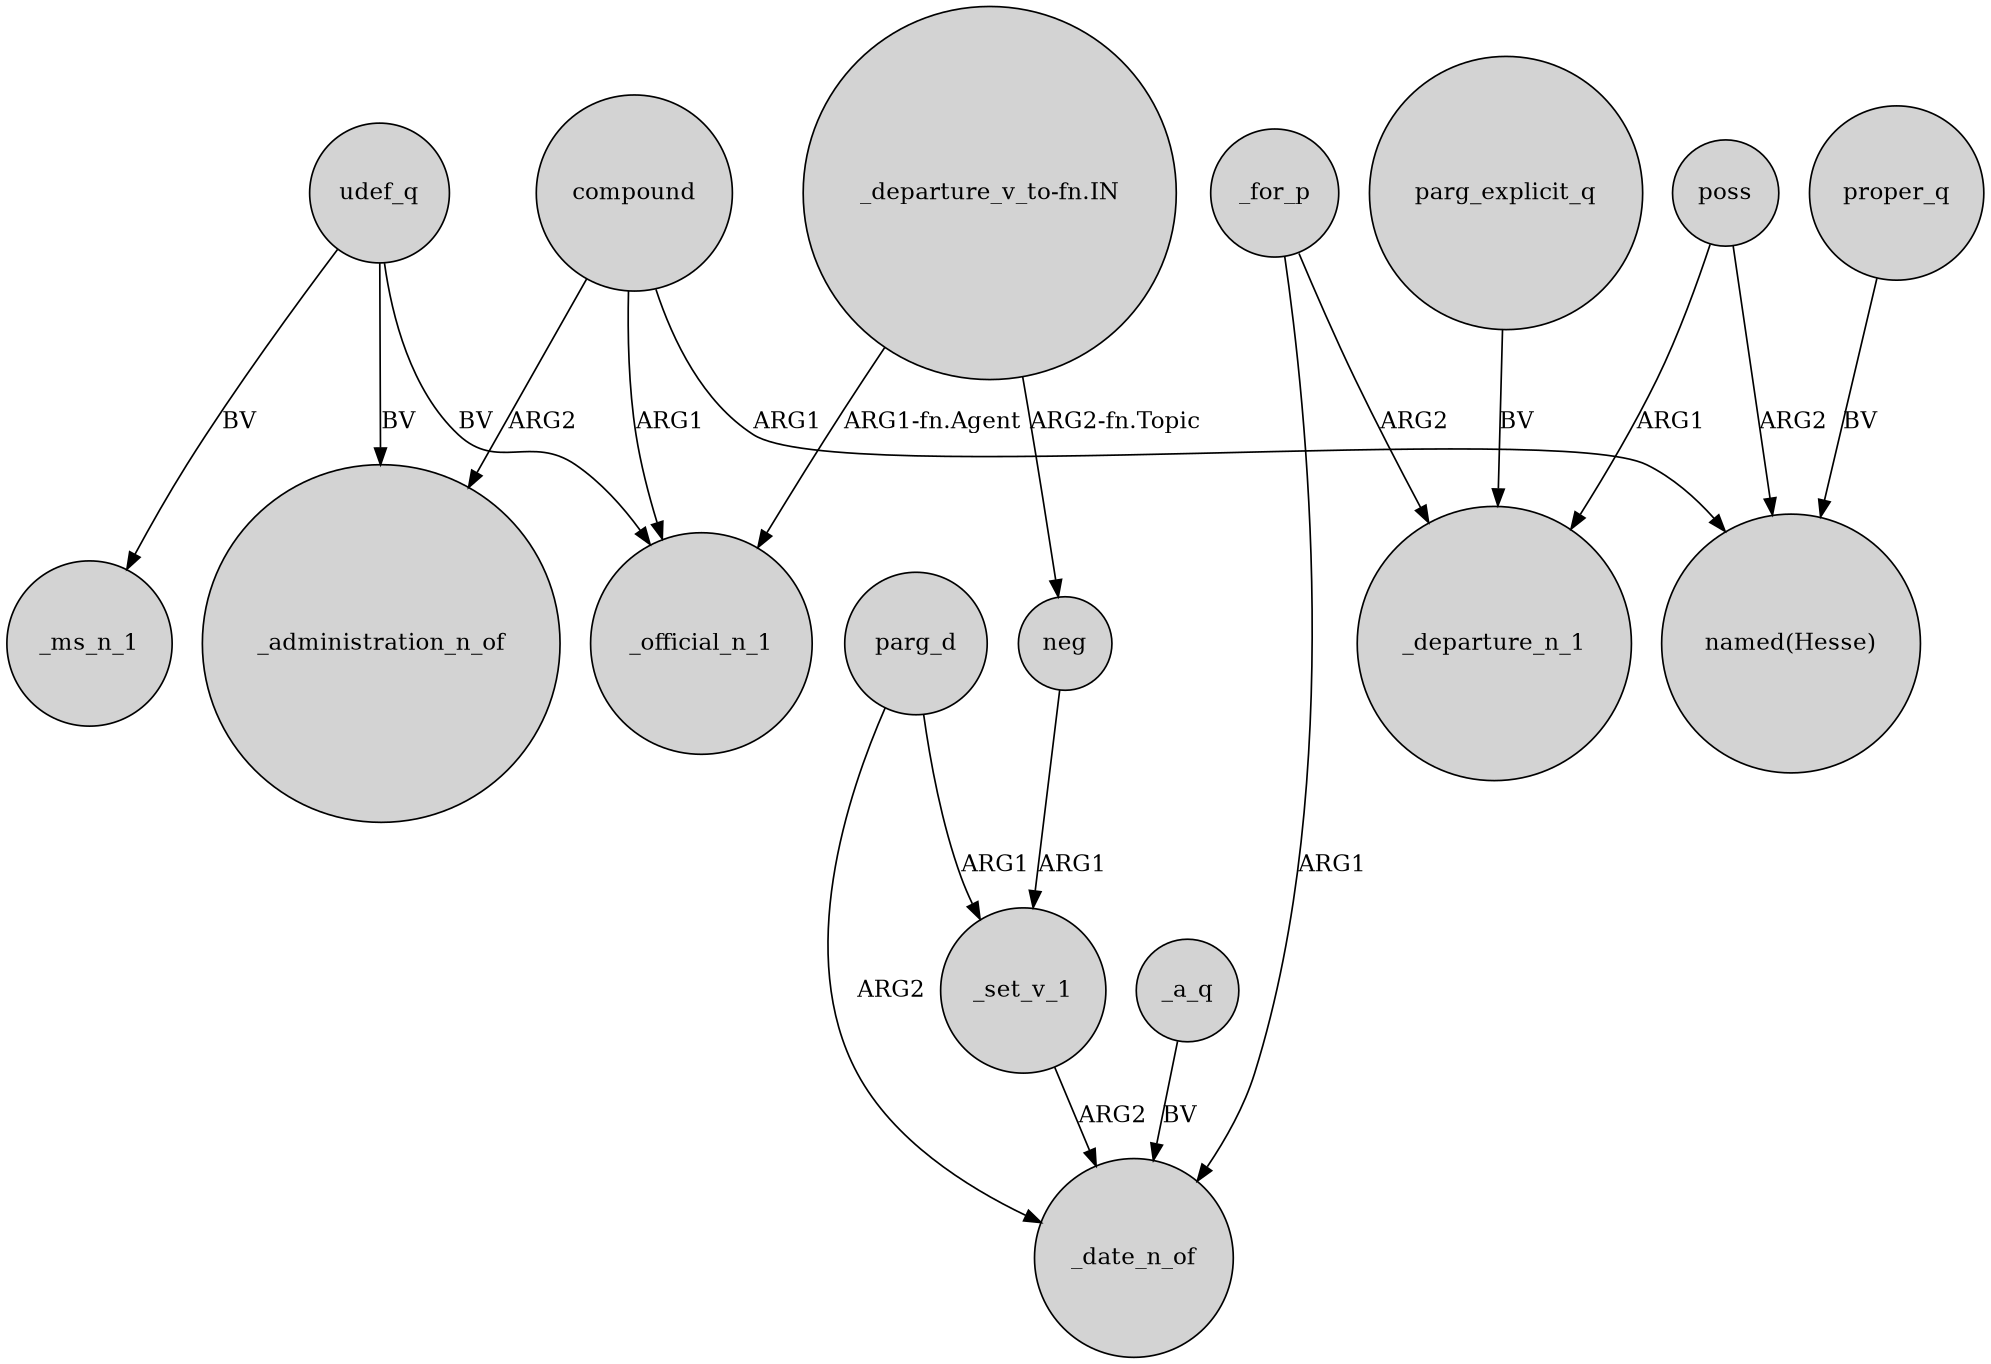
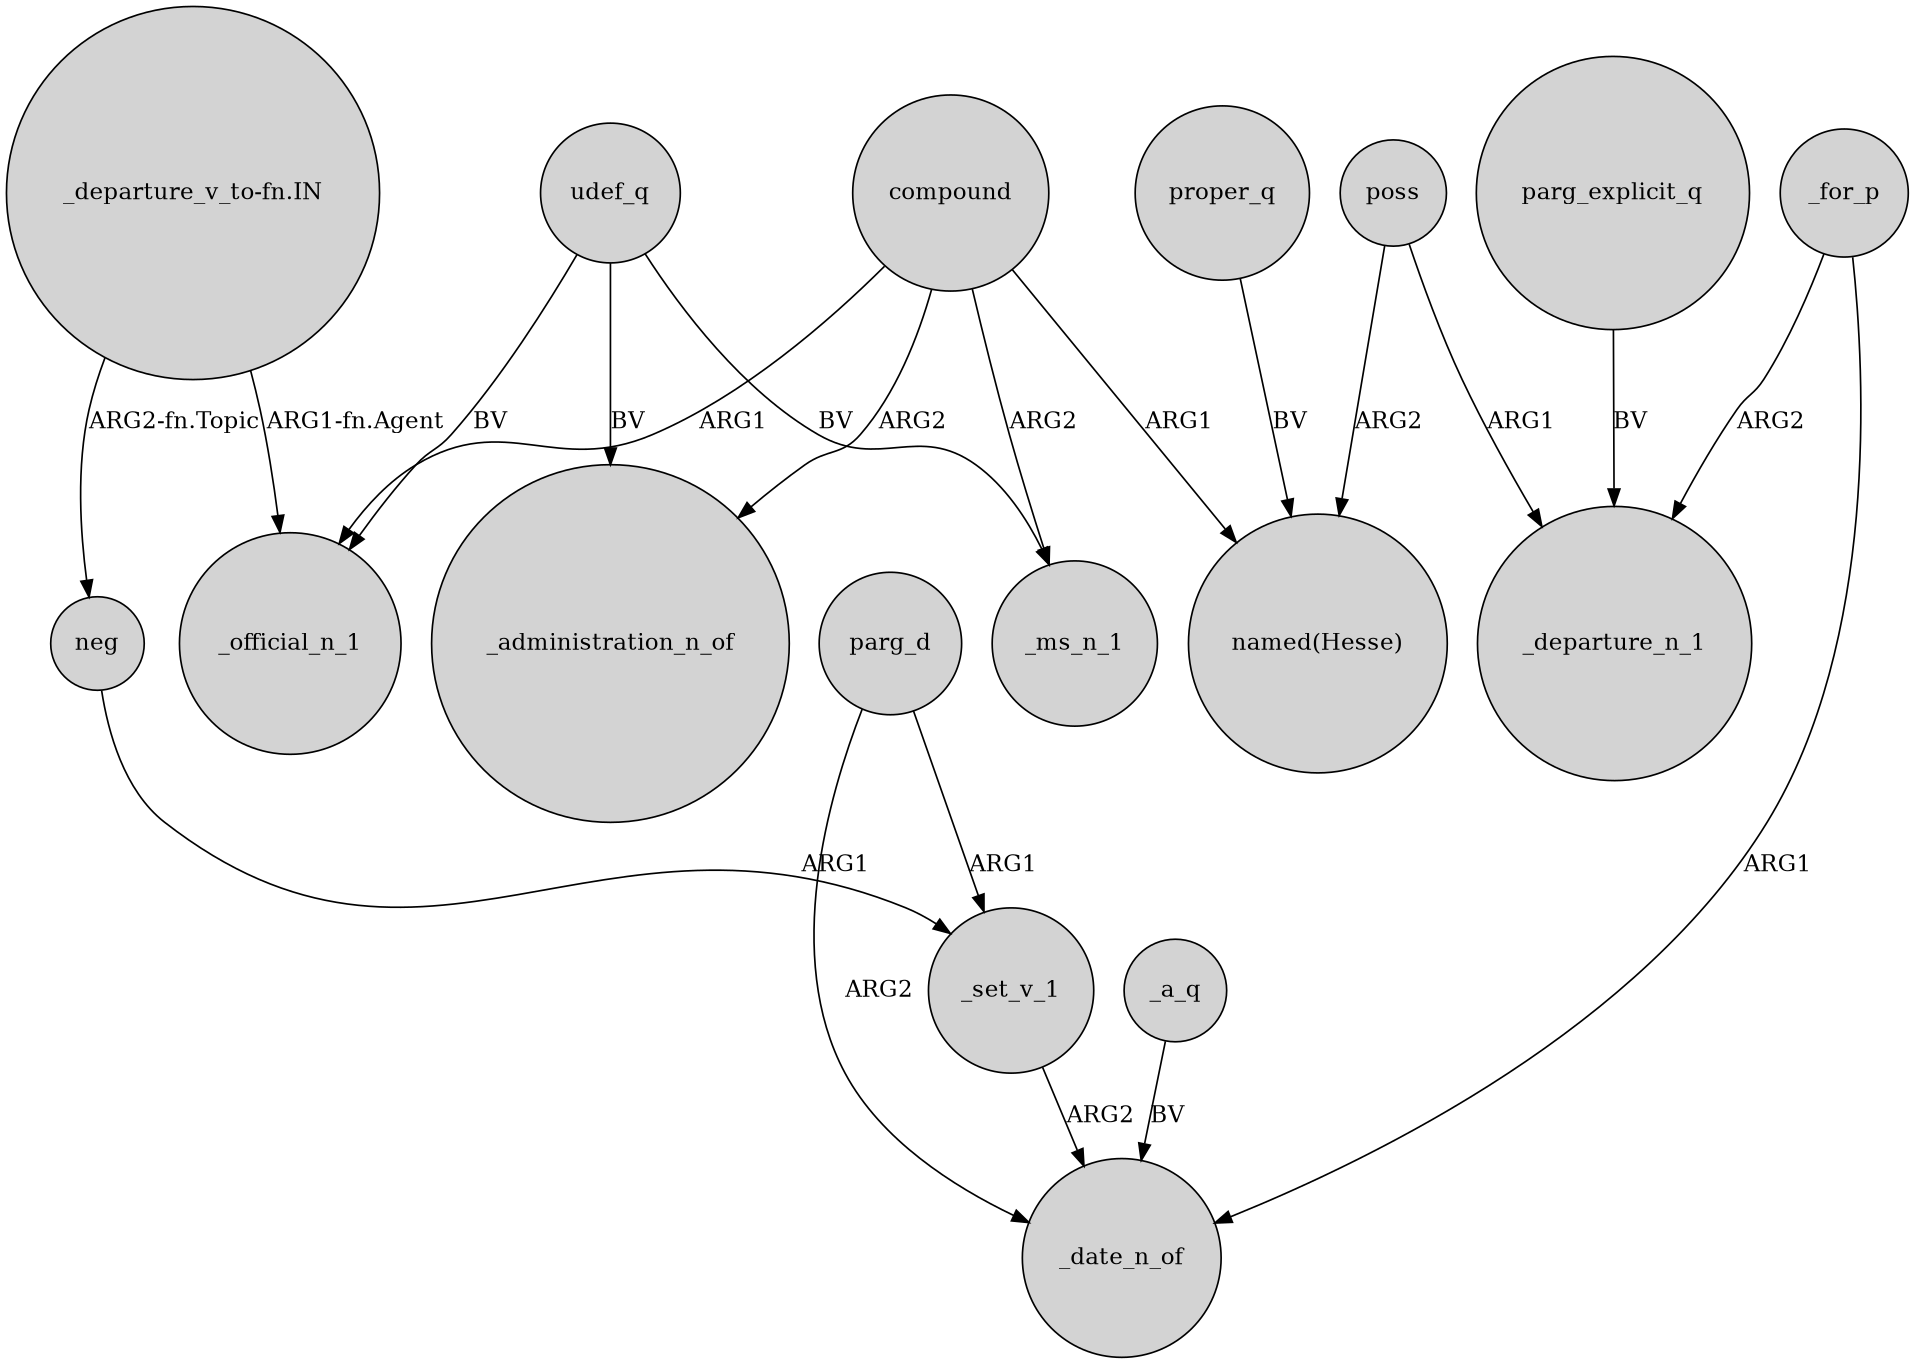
none -> (1005, 419)
